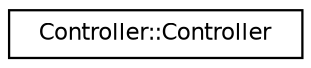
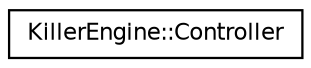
(156, 34) -> (156, 34)
